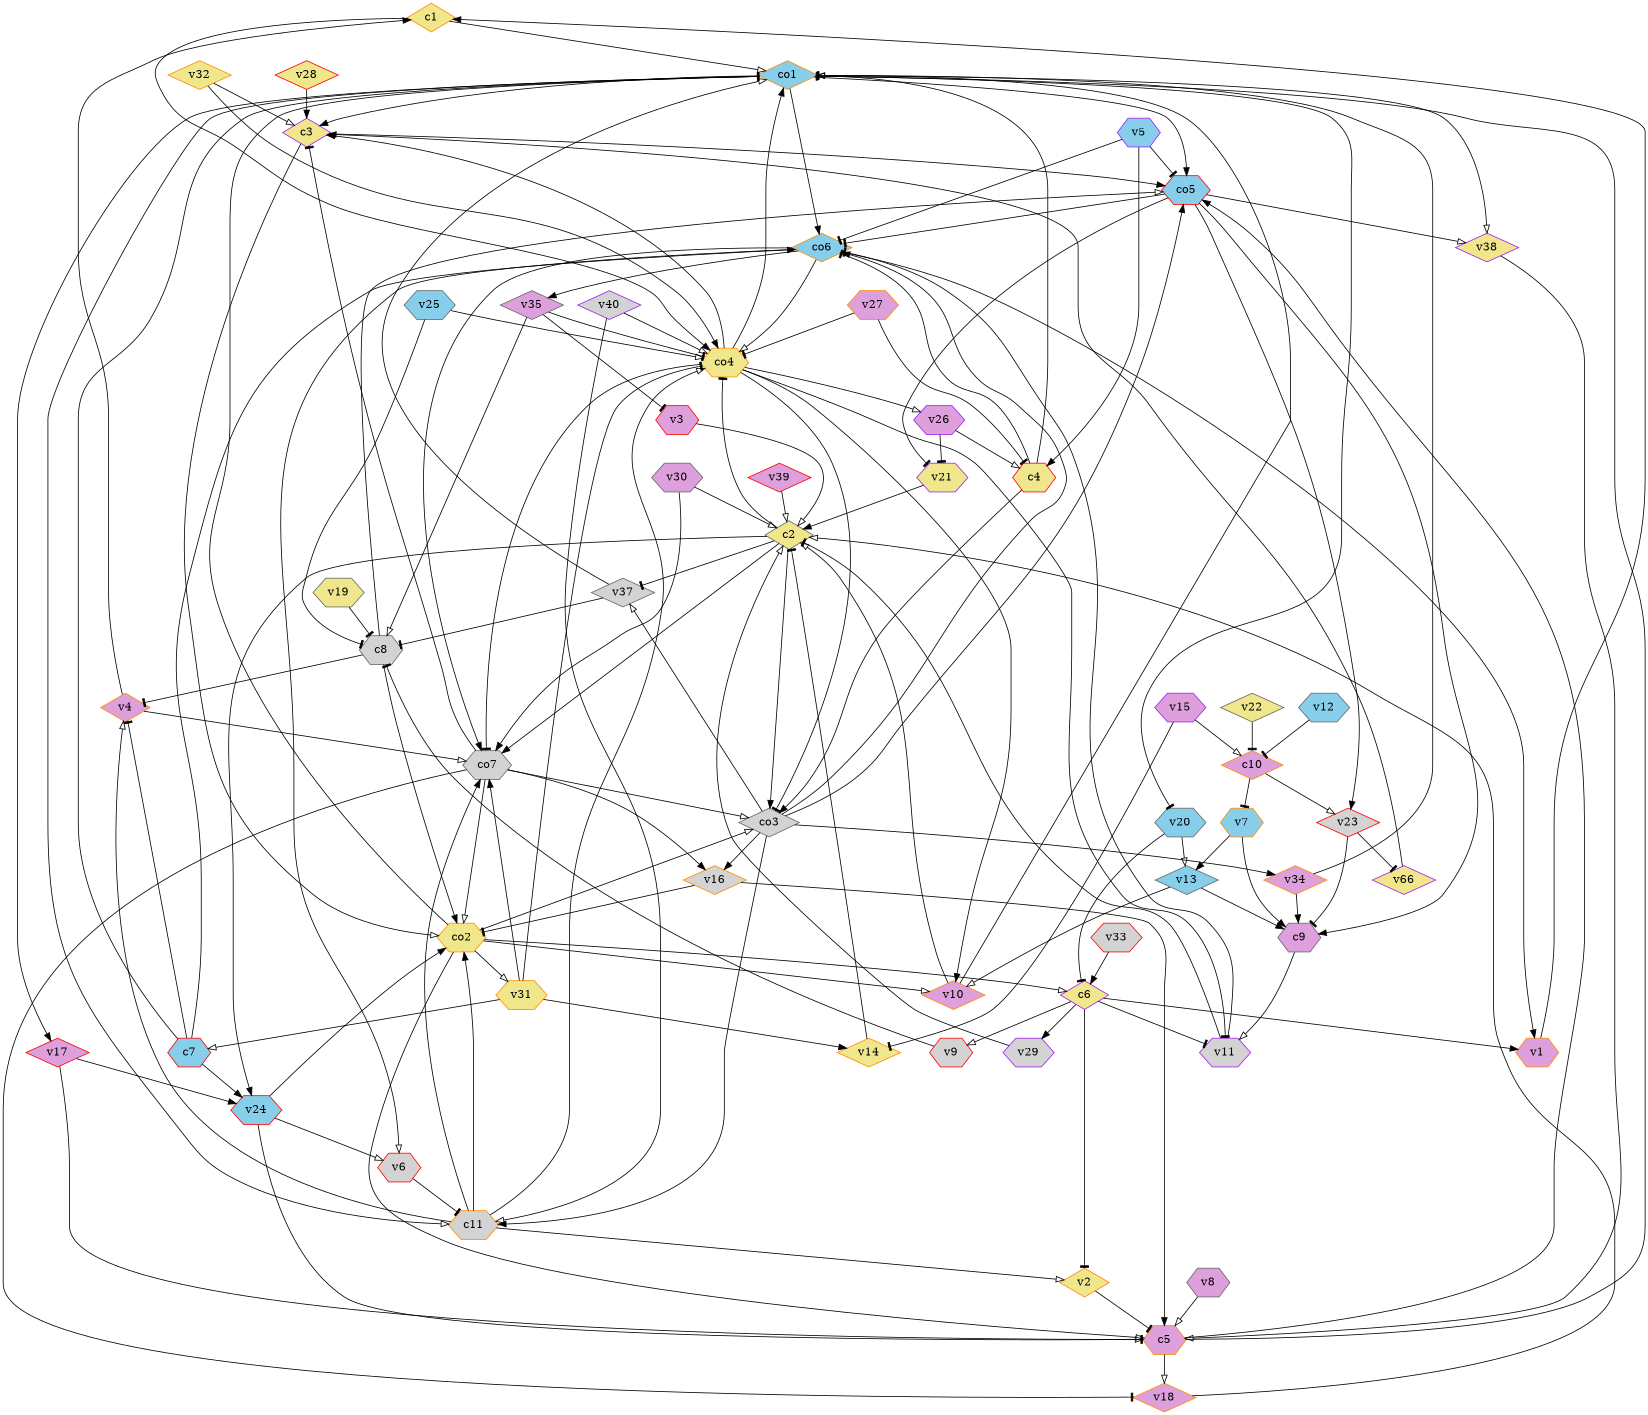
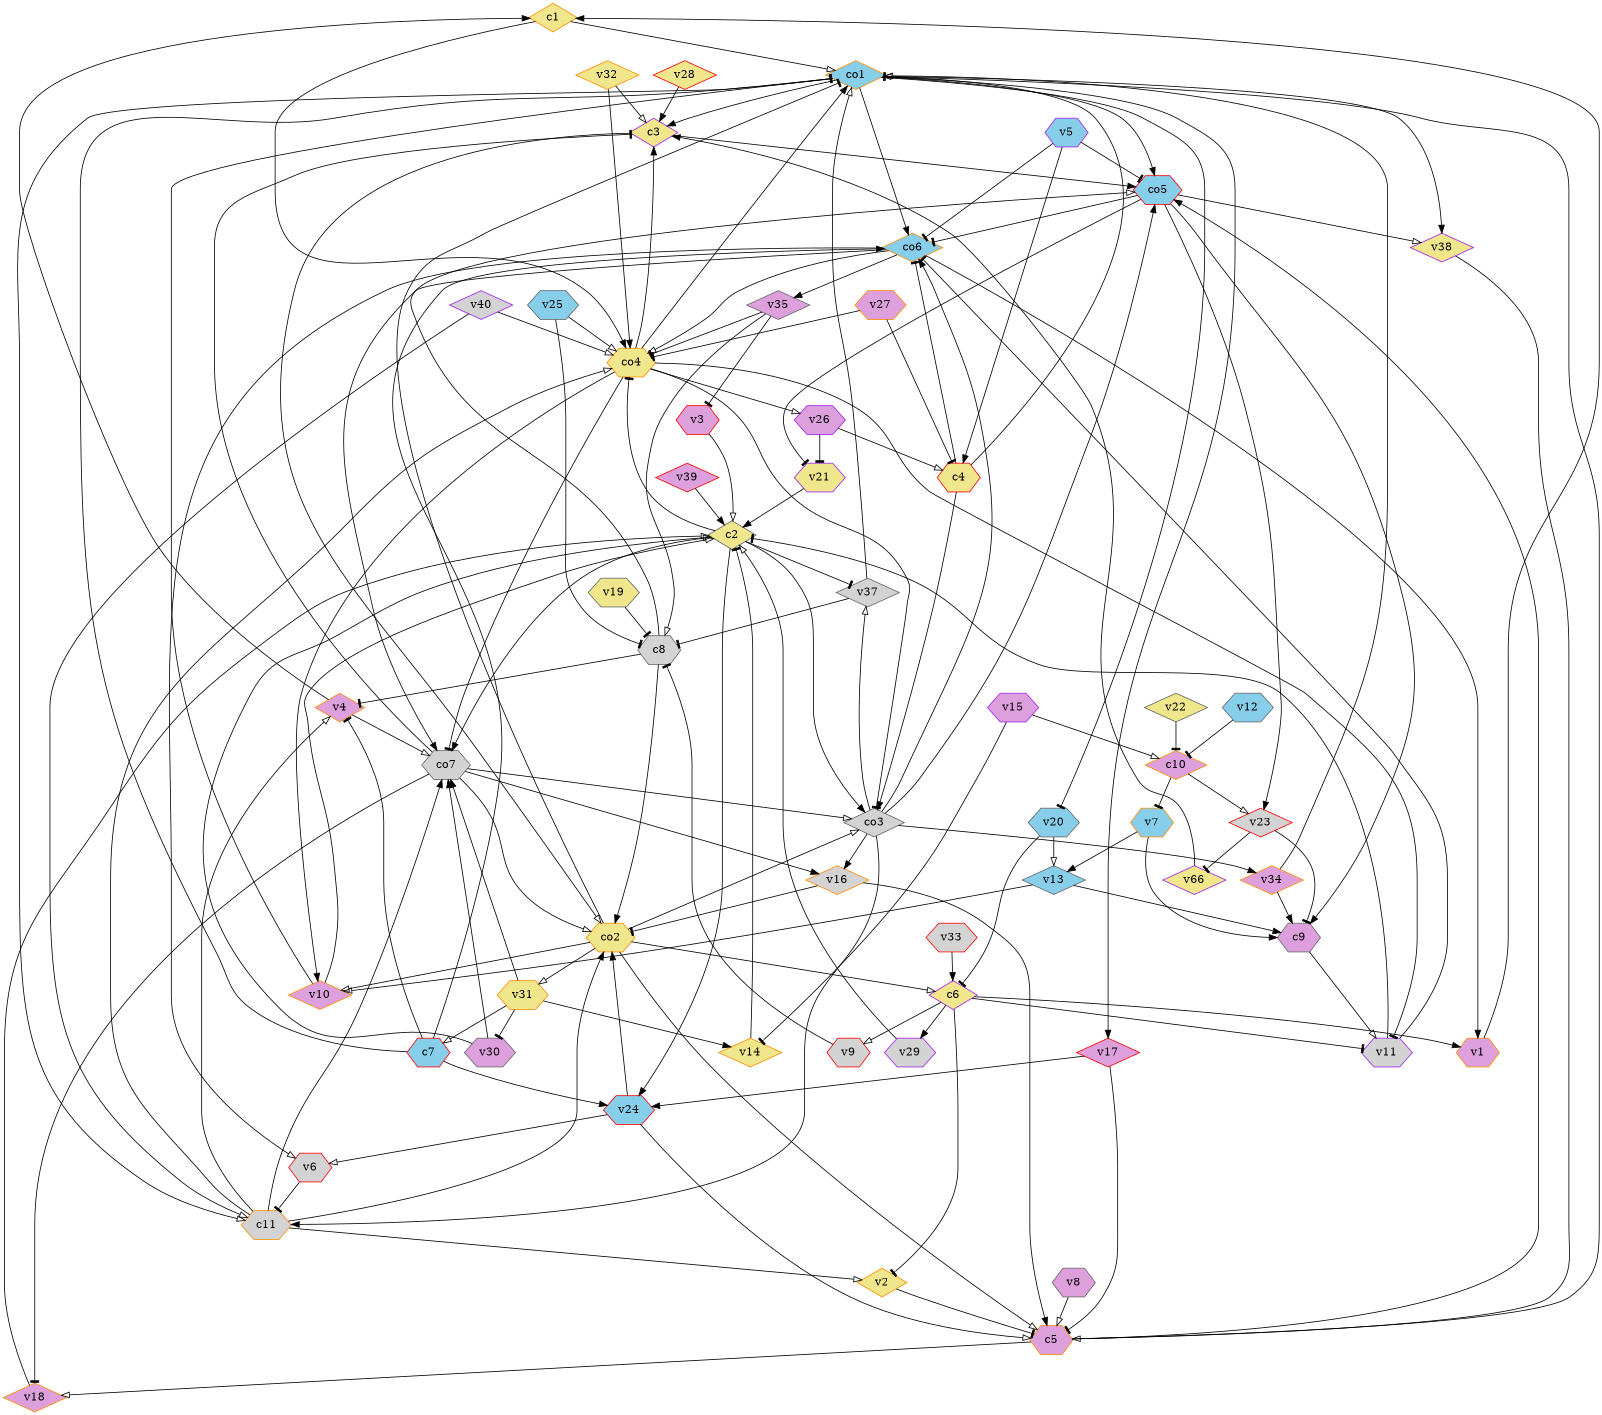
(1191, 84) -> (1202, 88)
(784, 502) -> (707, 503)
(562, 662) -> (507, 1022)
